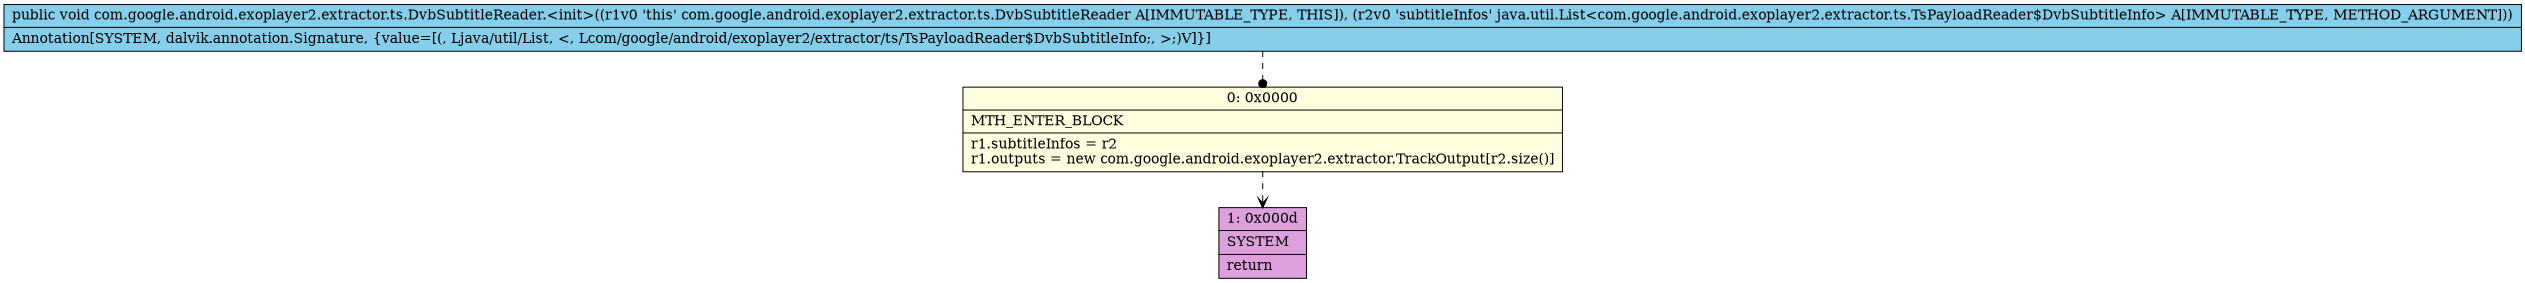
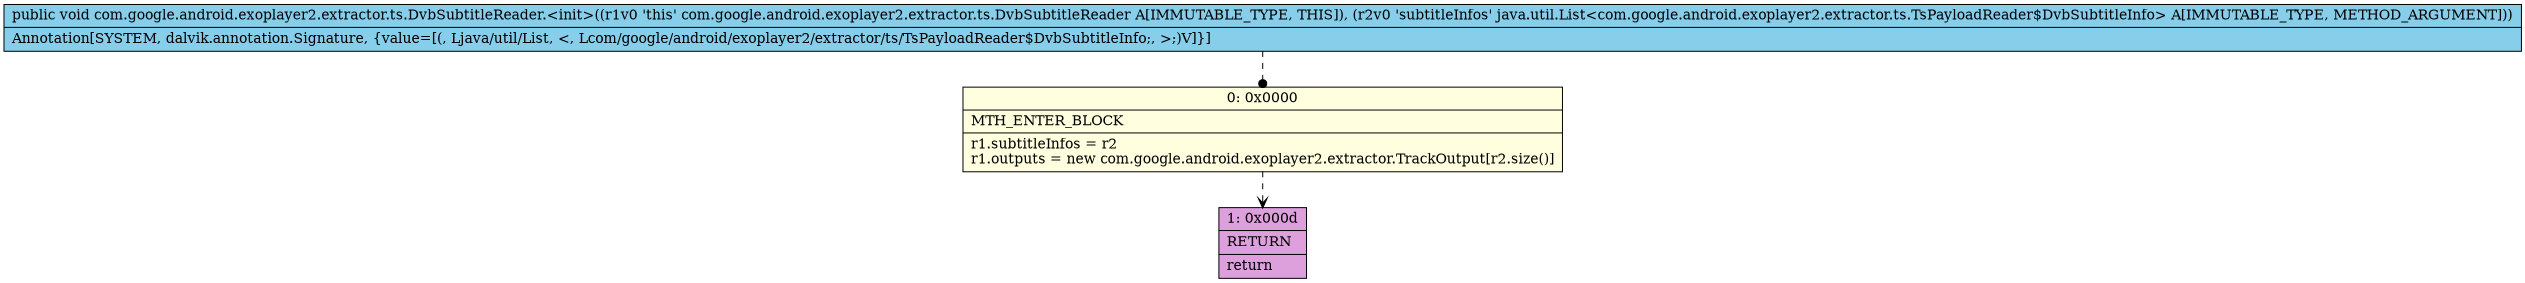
(1258, 242) -> (1259, 242)
